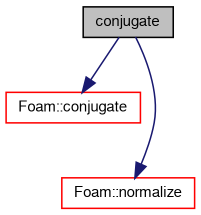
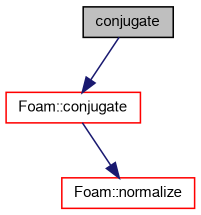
(155, 100) -> (97, 144)
